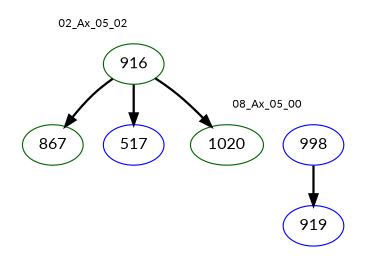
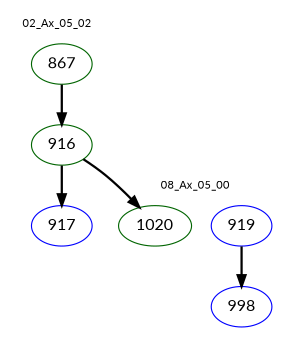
(91, 96) -> (62, 99)
(134, 145) -> (62, 226)
(313, 180) -> (242, 261)
